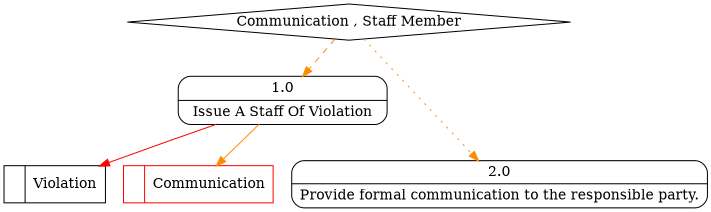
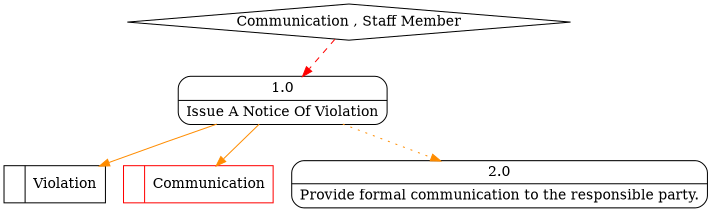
(322, 54) -> (322, 54)
(418, 96) -> (387, 141)
(283, 112) -> (283, 112)
(163, 143) -> (163, 143)
